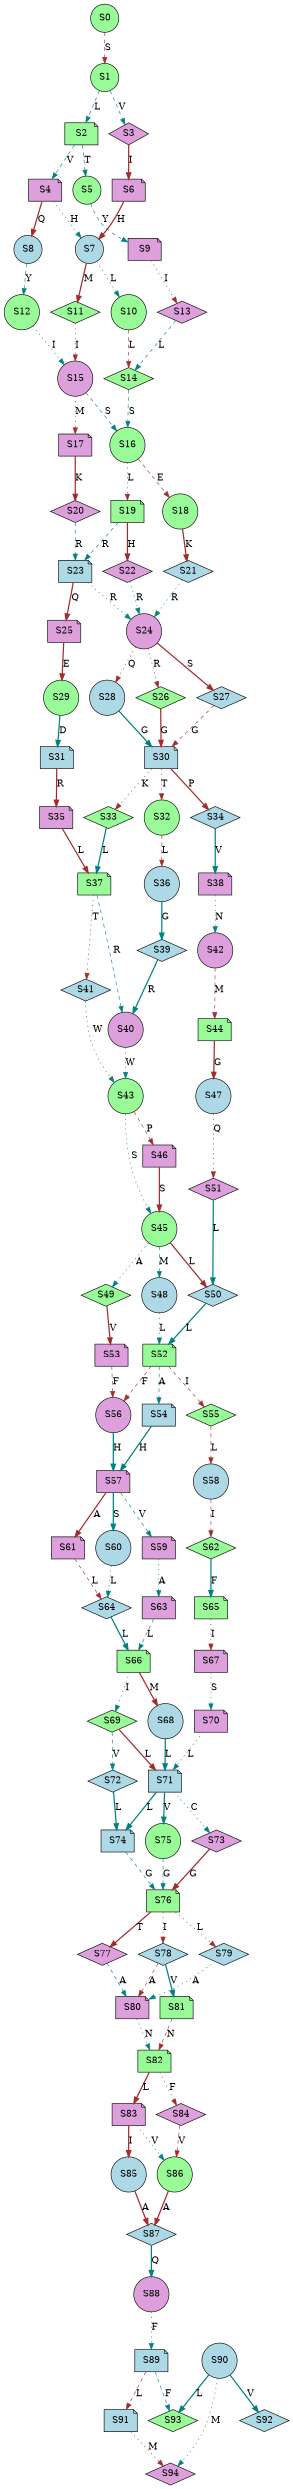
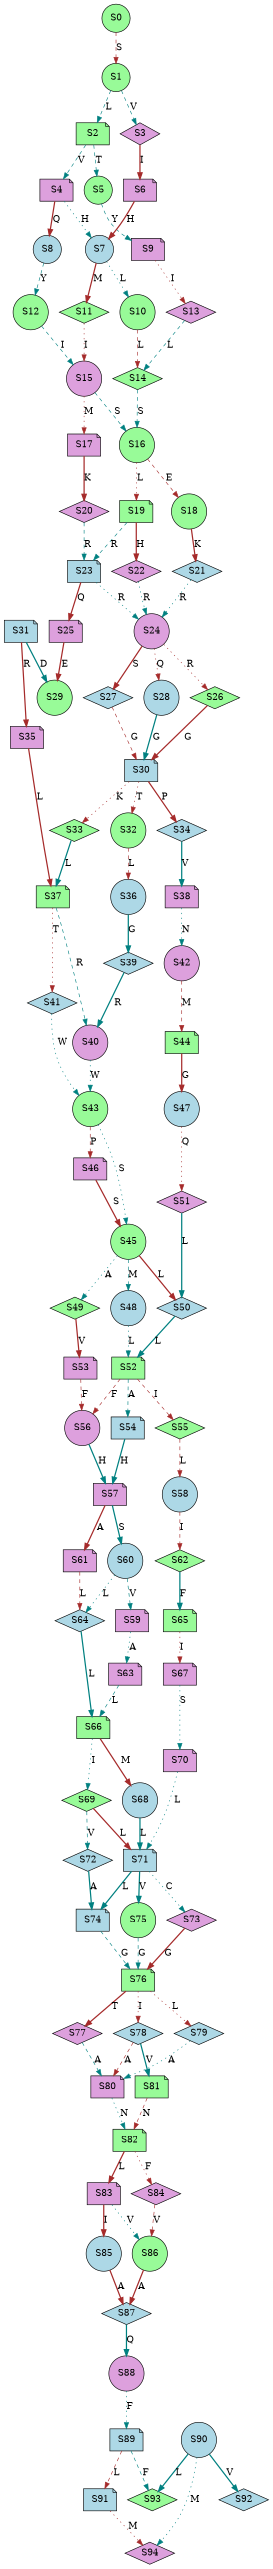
(47, 343) -> (55, 343)
(59, 728) -> (35, 659)
(134, 1512) -> (129, 1591)
(118, 1808) -> (93, 1887)
